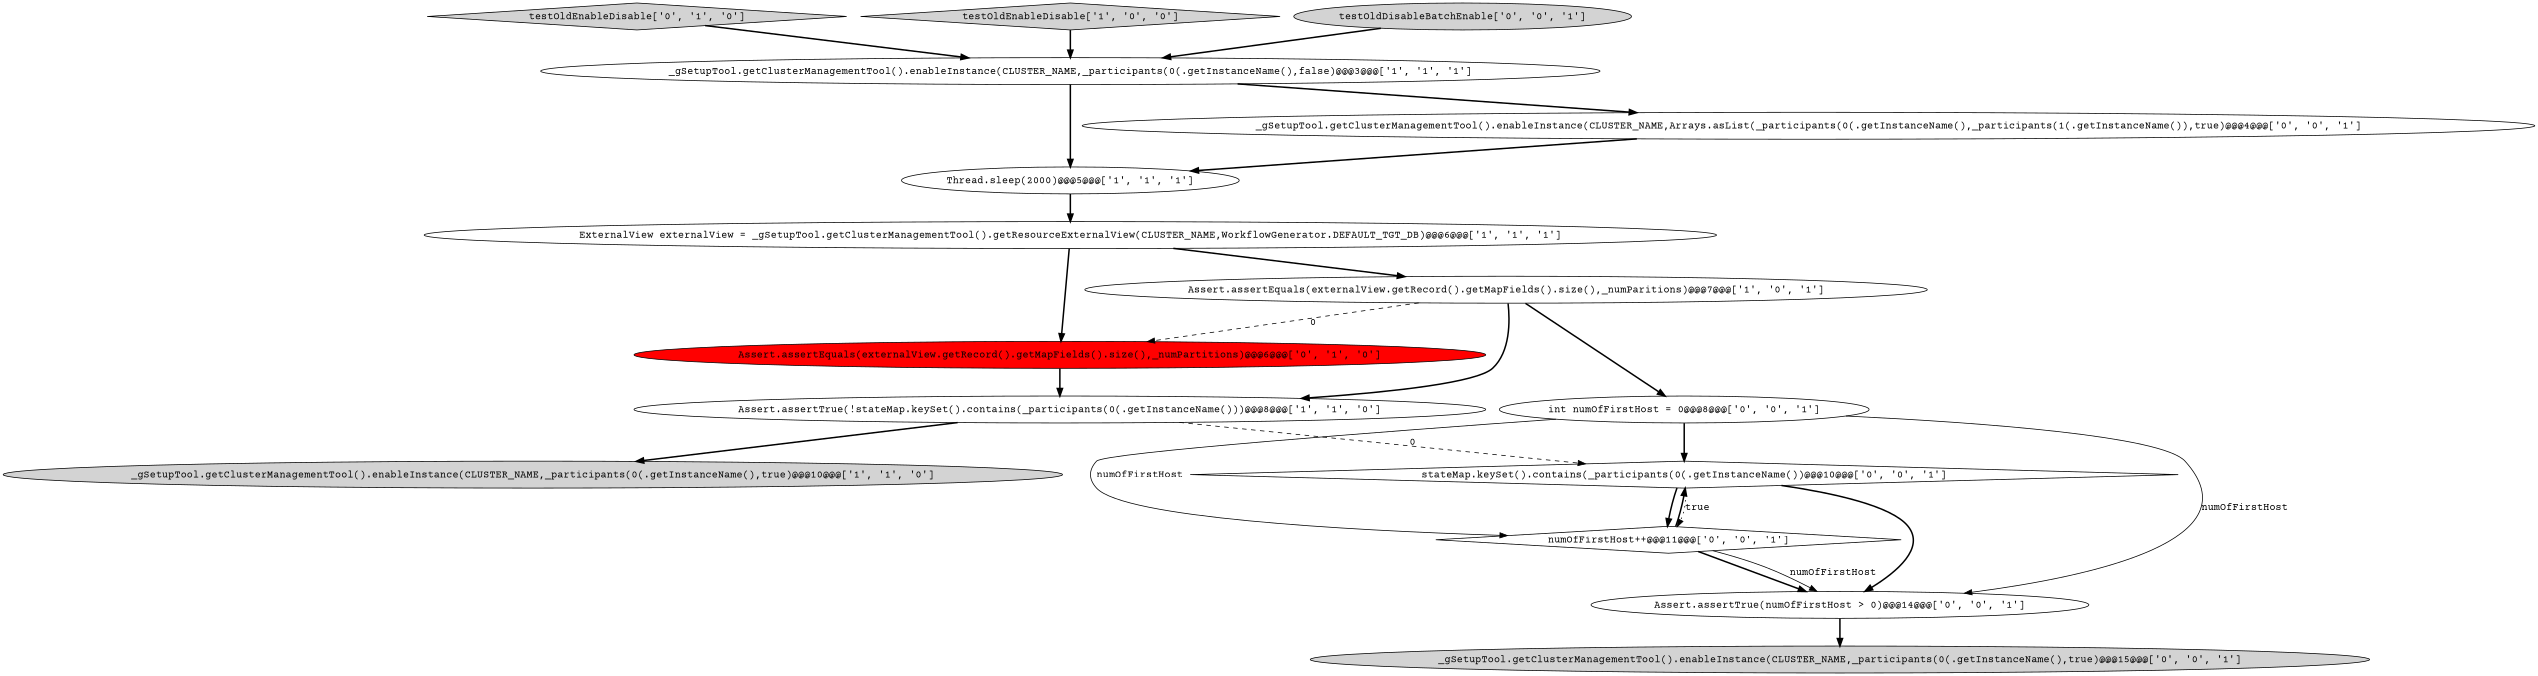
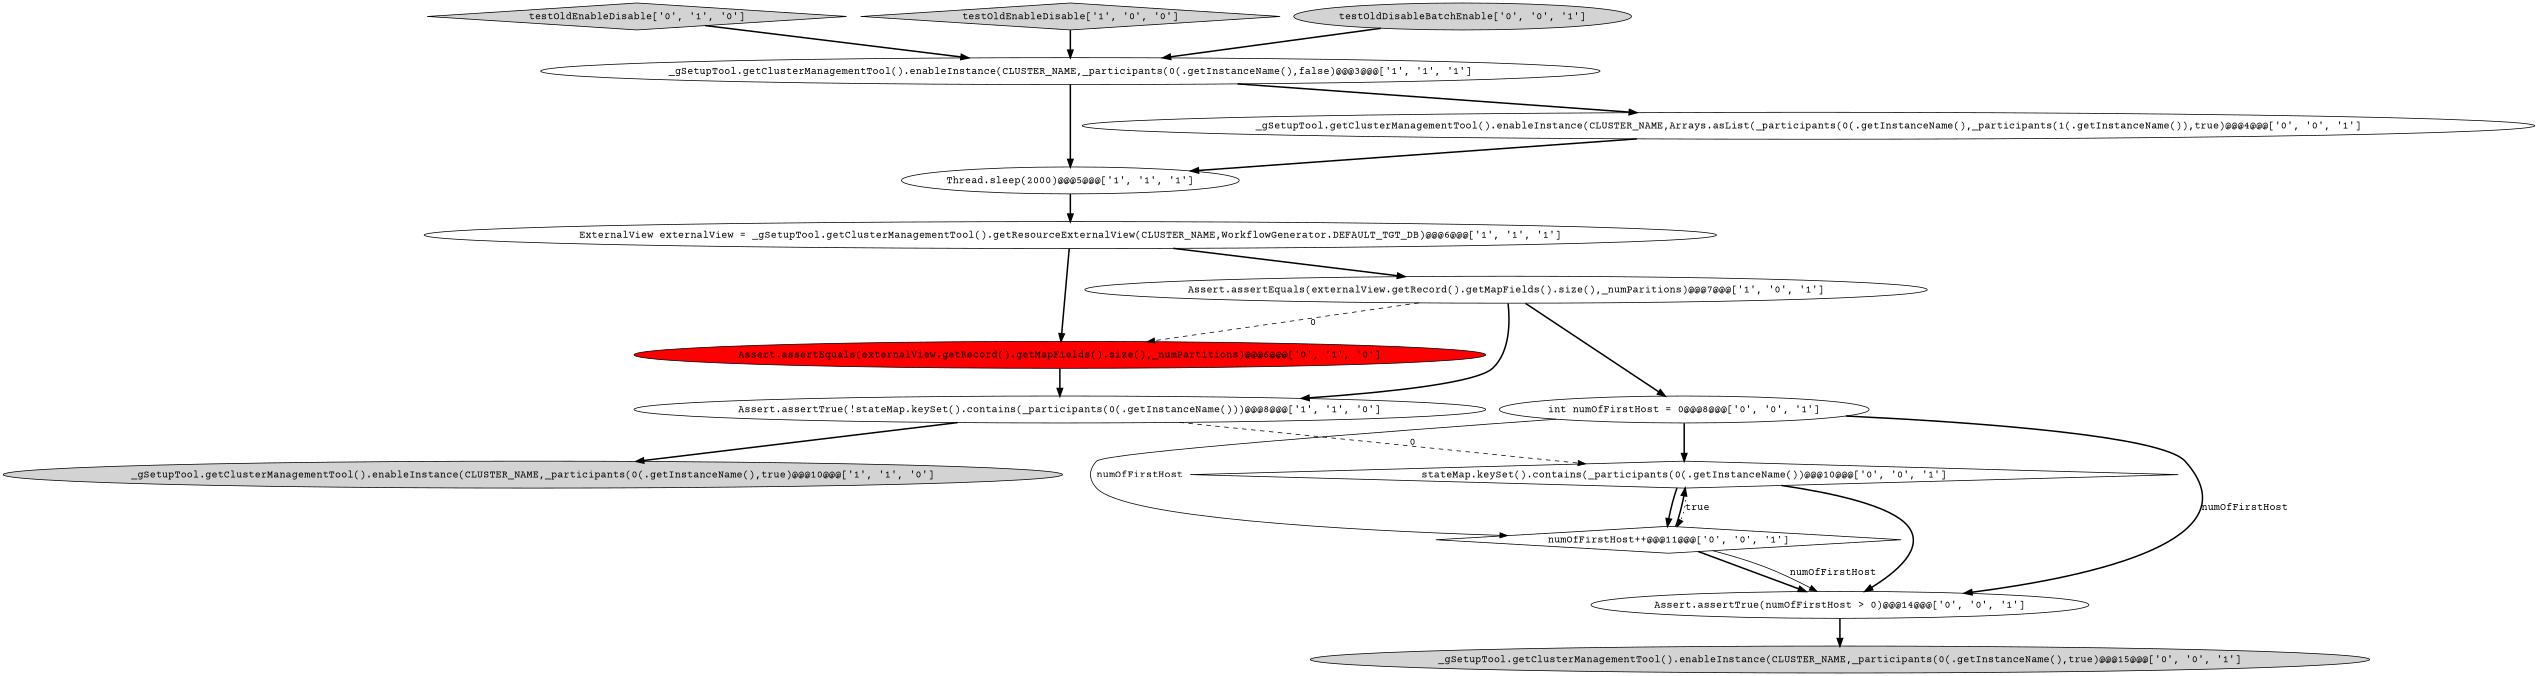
(2167, 451) -> (2167, 451)
